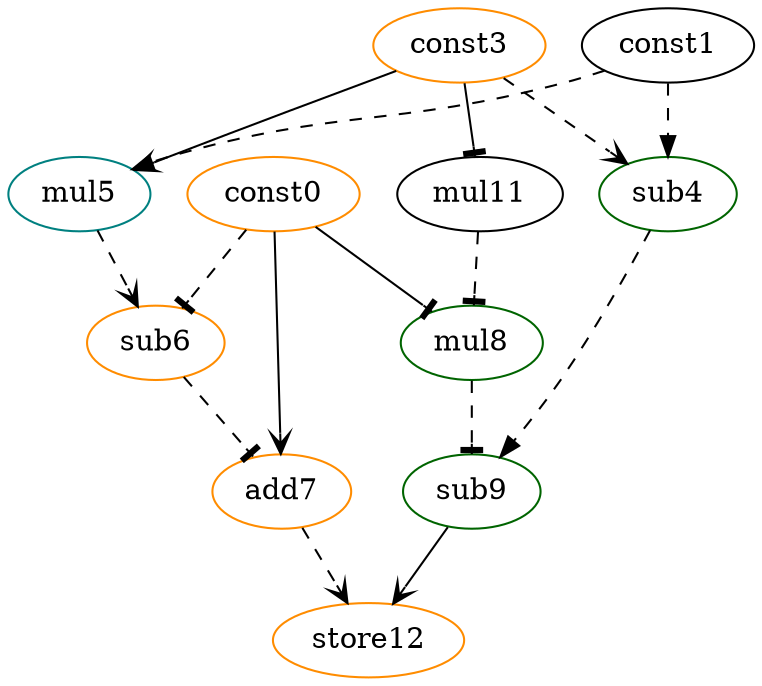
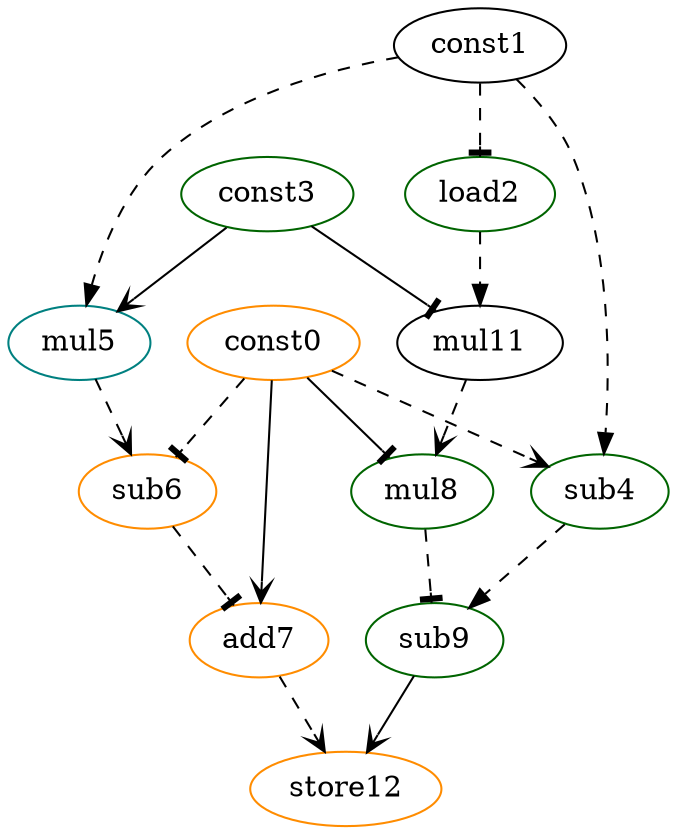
(459, 45) -> (267, 194)
(557, 115) -> (431, 415)
none -> (480, 194)
(476, 264) -> (455, 408)
